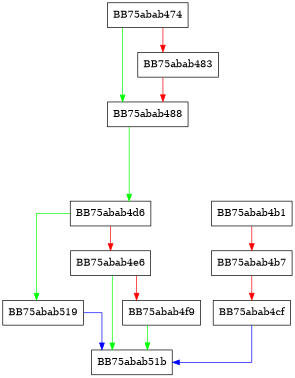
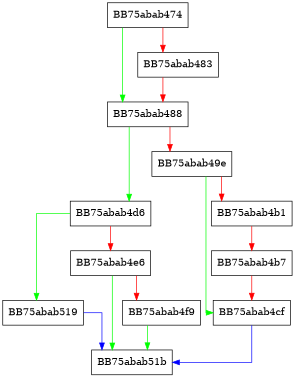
none -> (192, 164)
